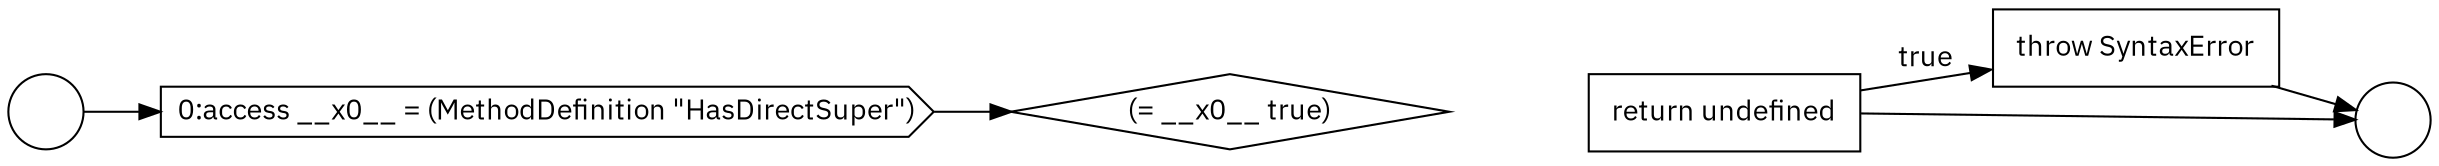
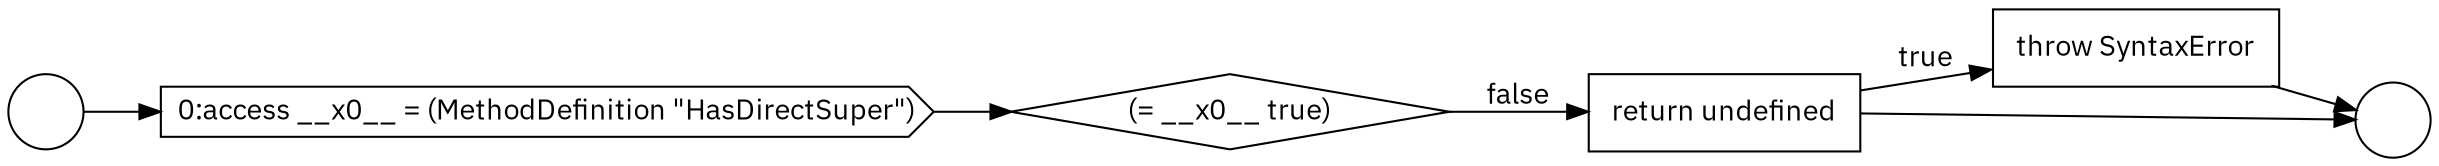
none -> (1508, 112)
